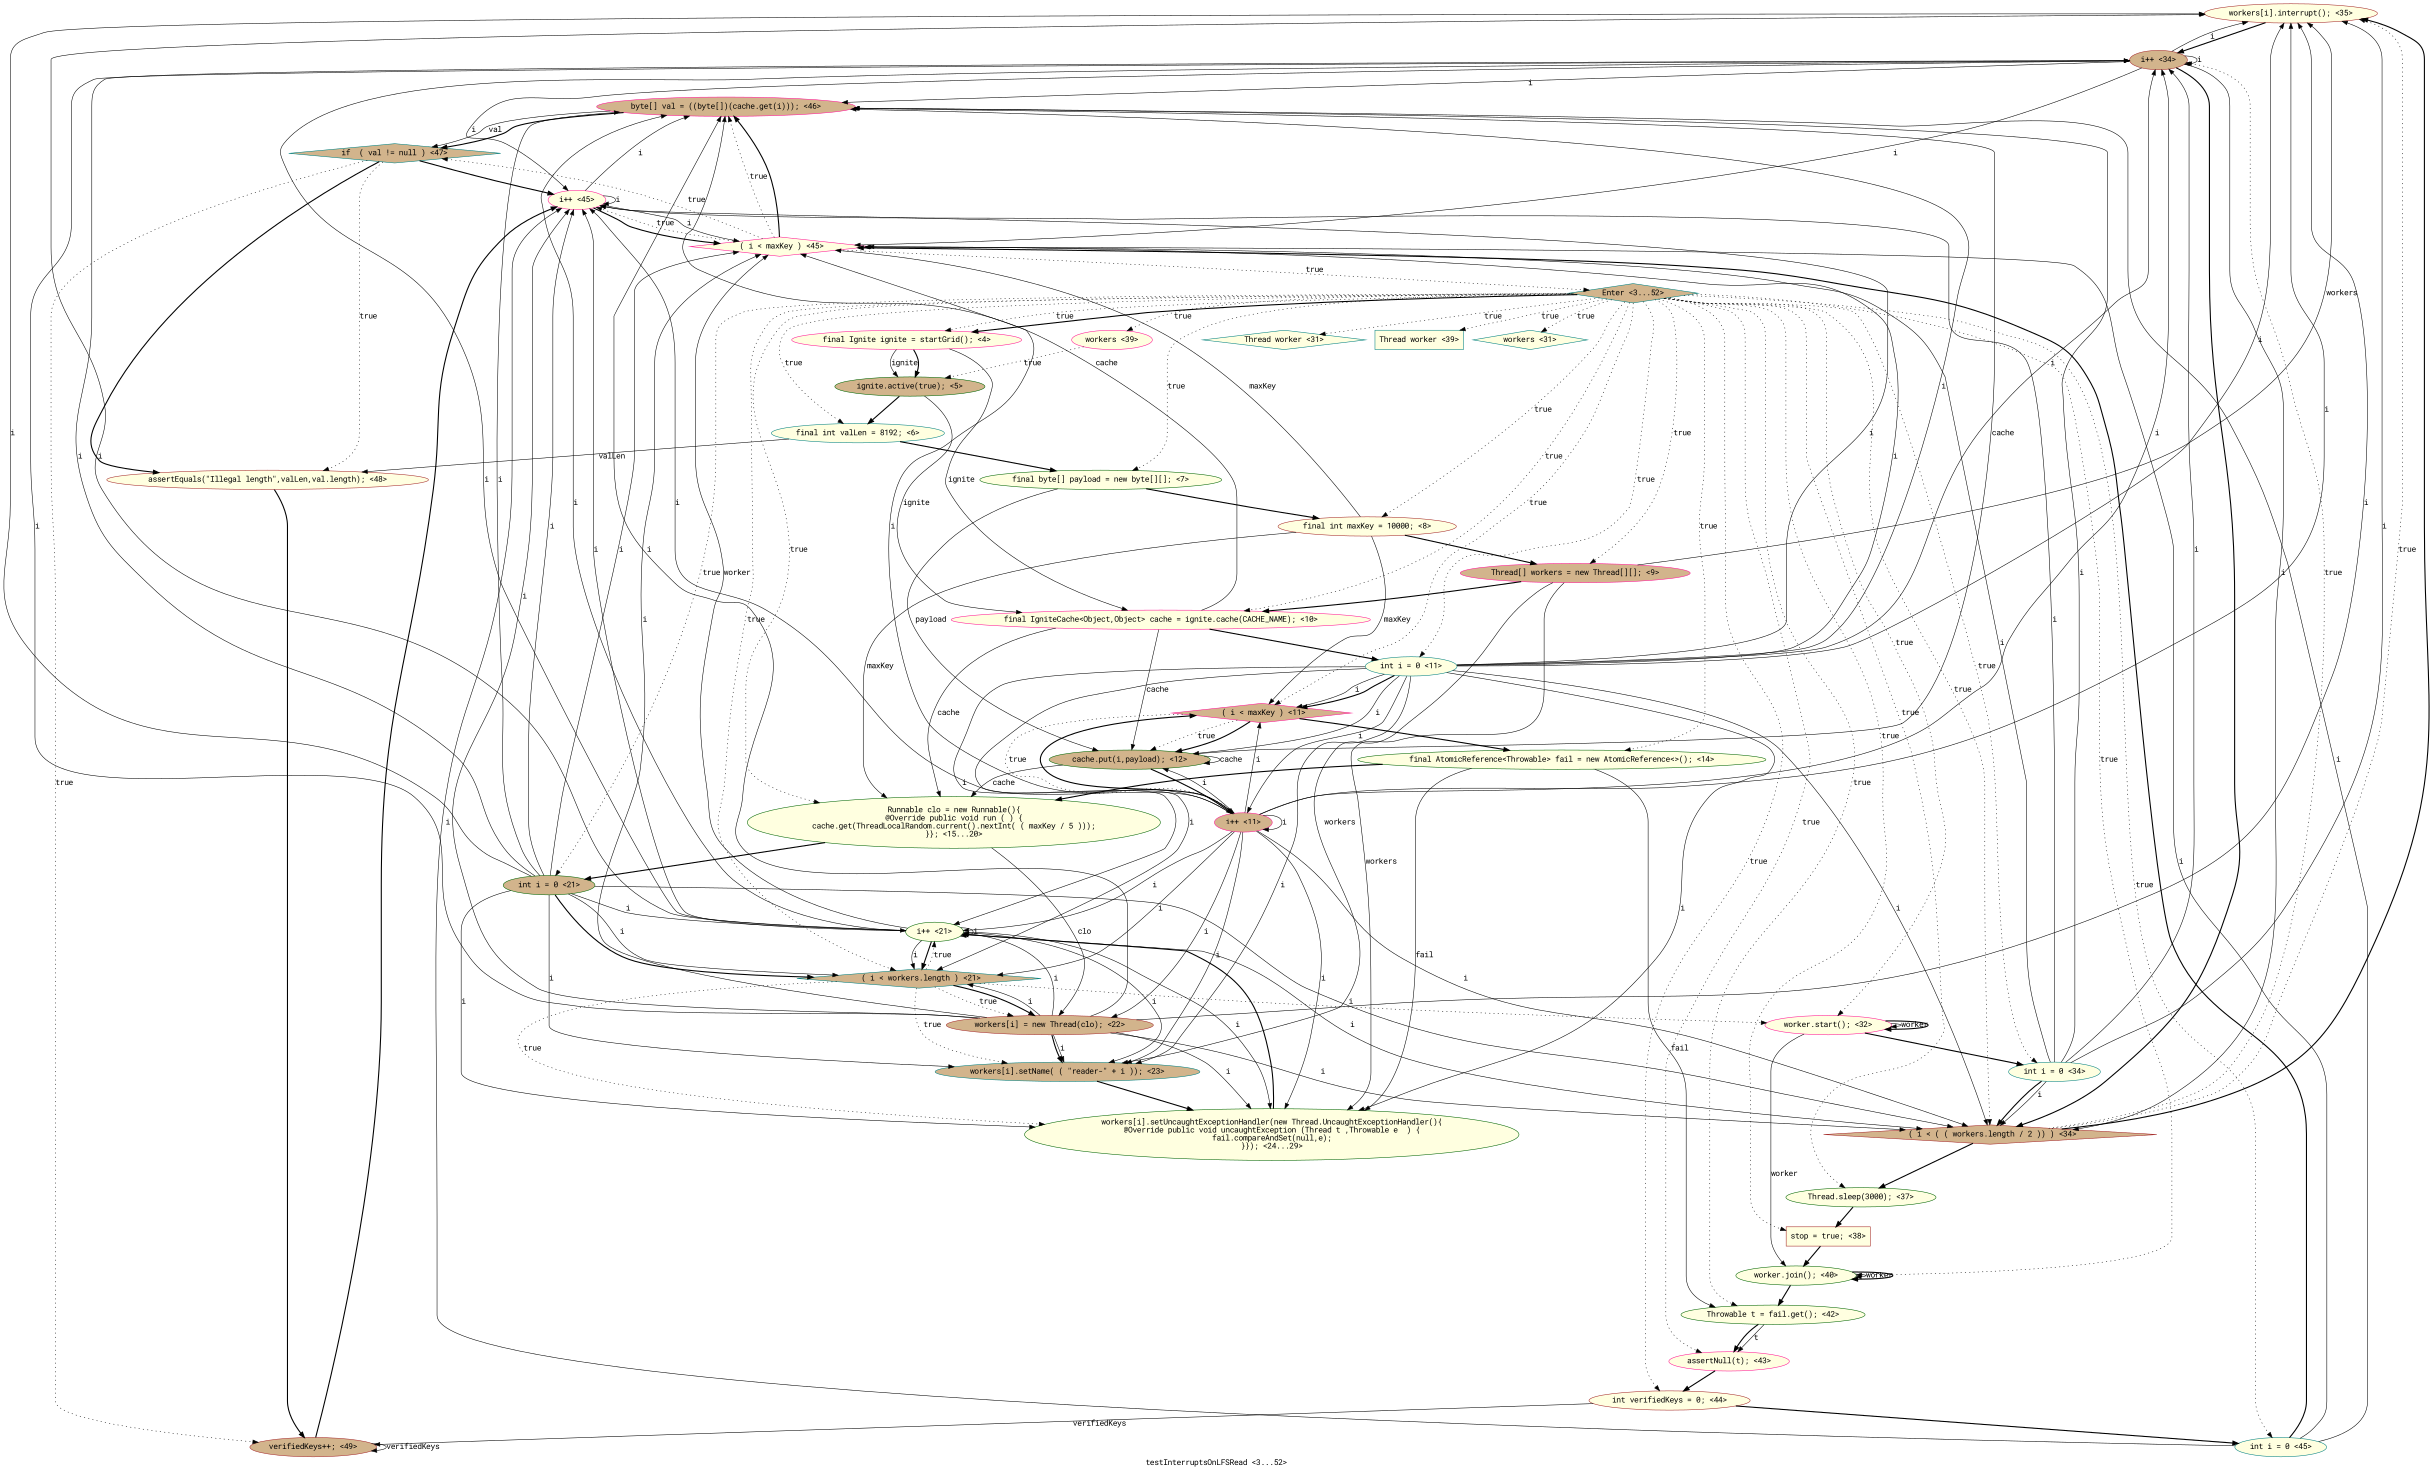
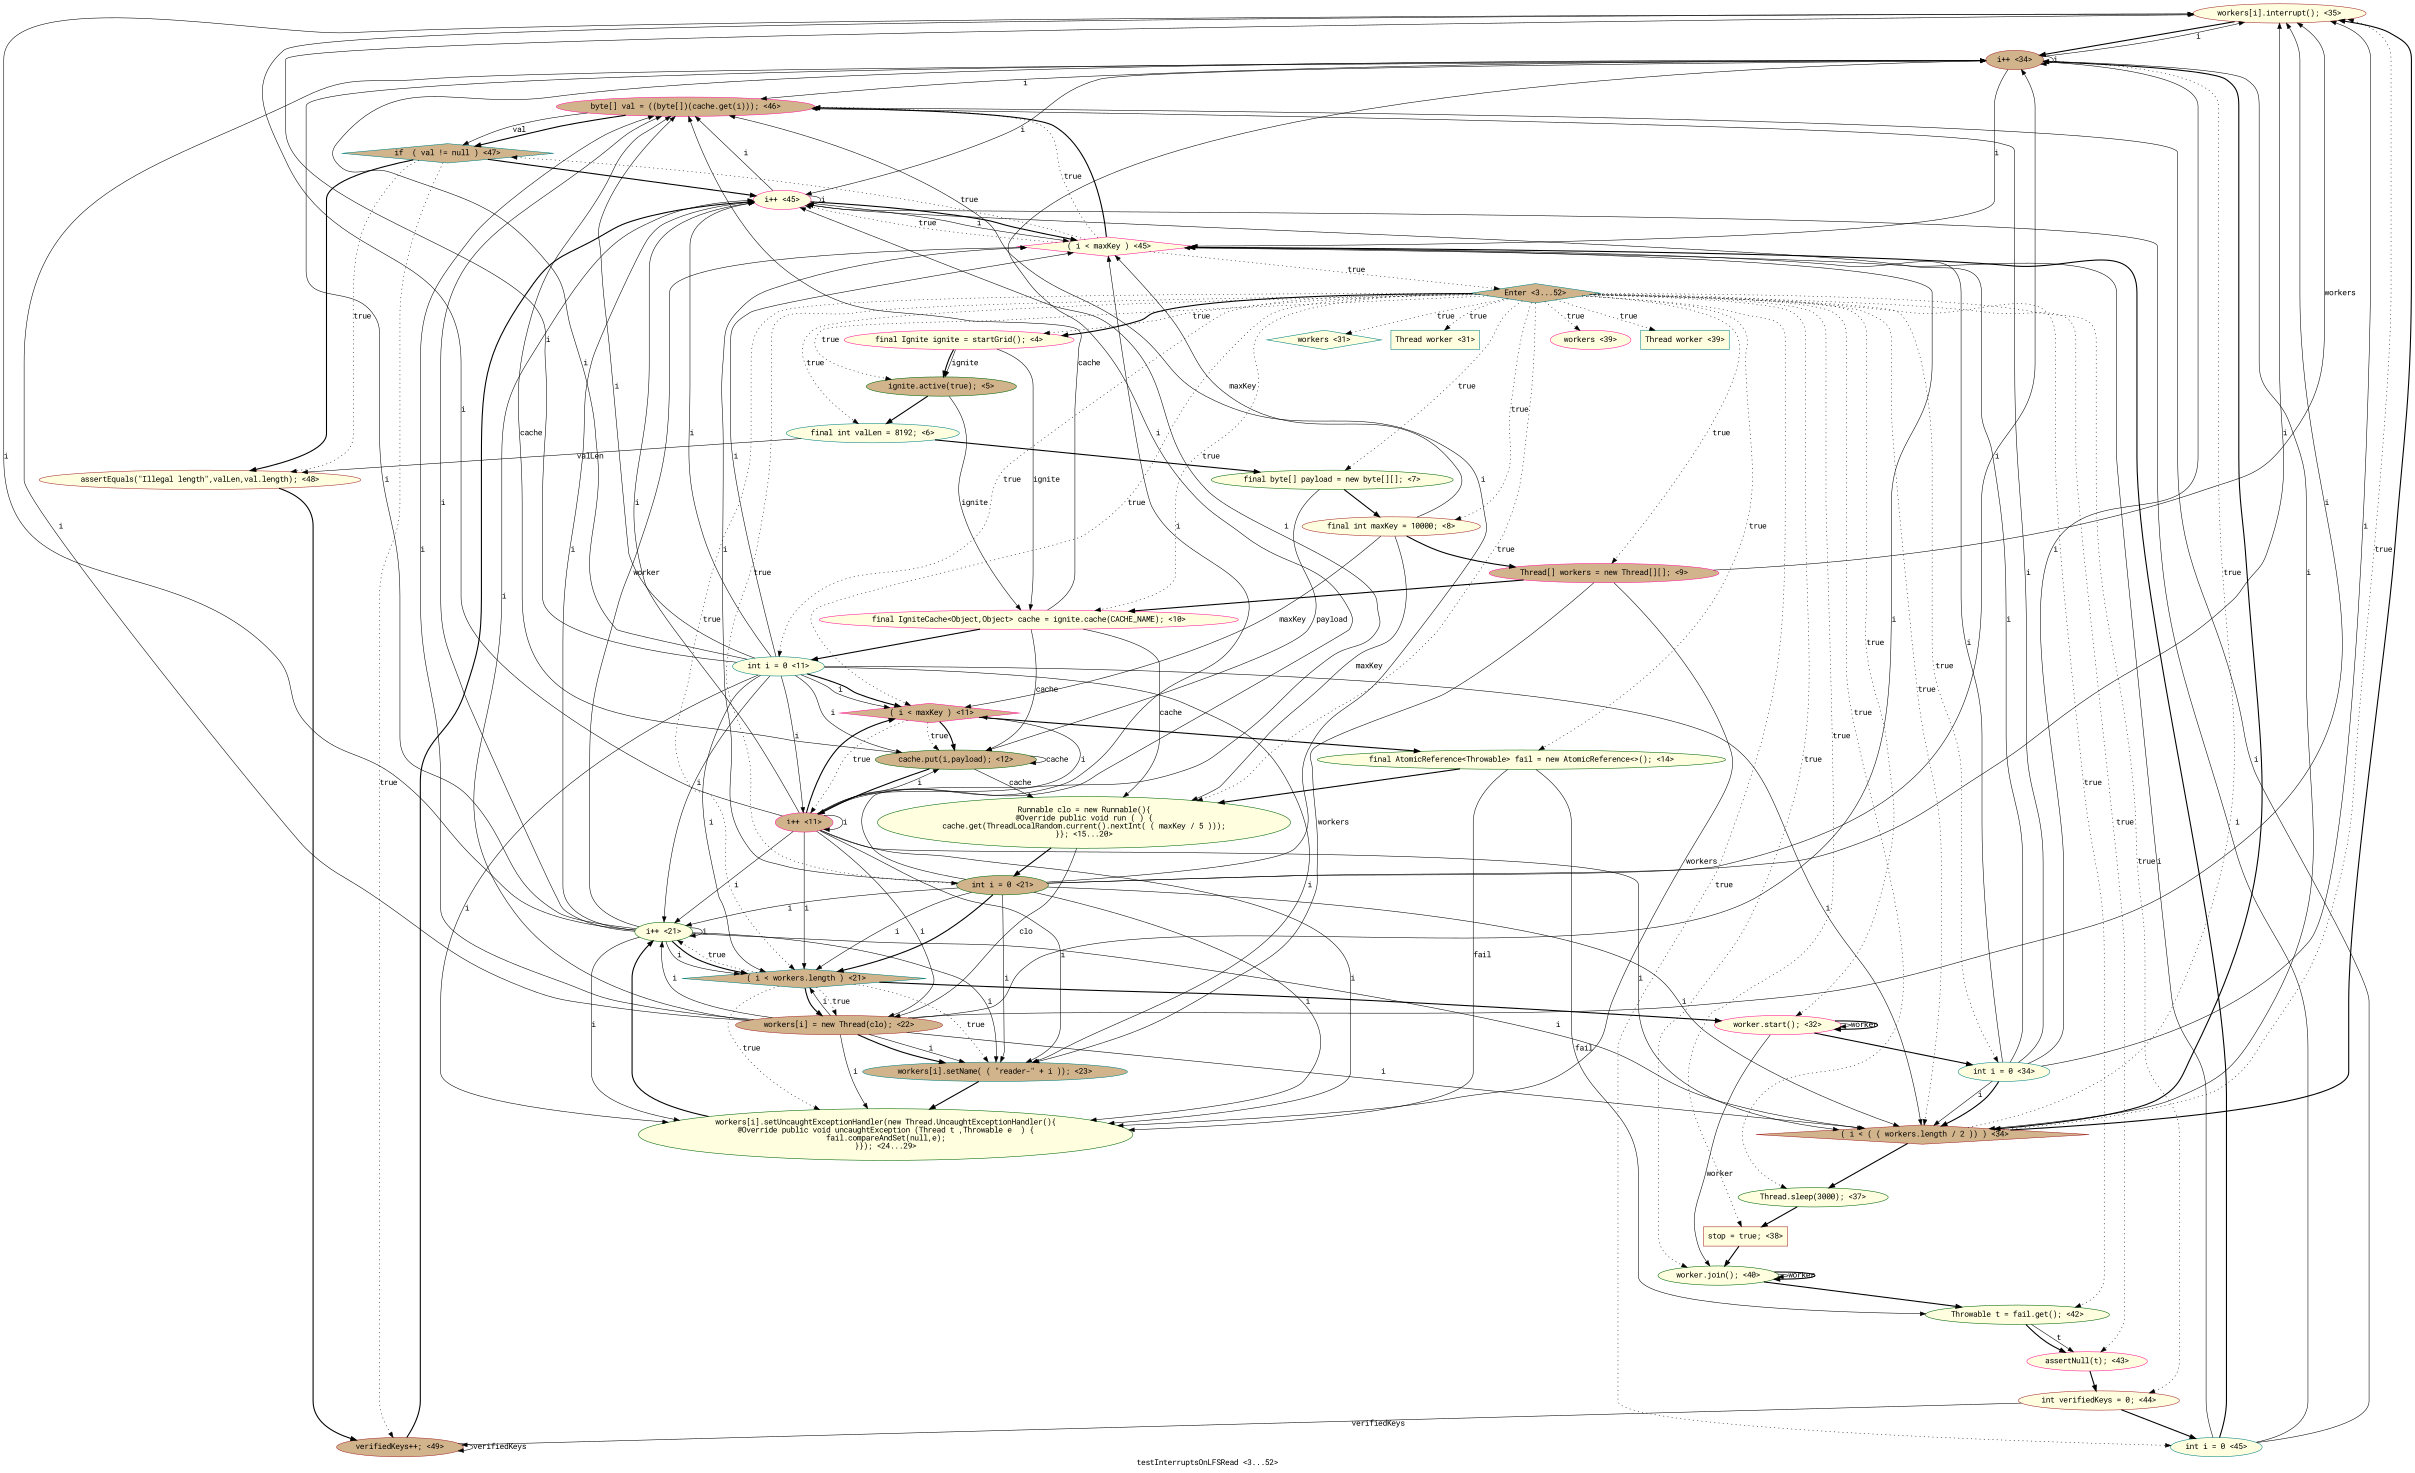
(1284, 340) -> (1435, 340)
(1017, 362) -> (1125, 313)
(1390, 1009) -> (1277, 996)
